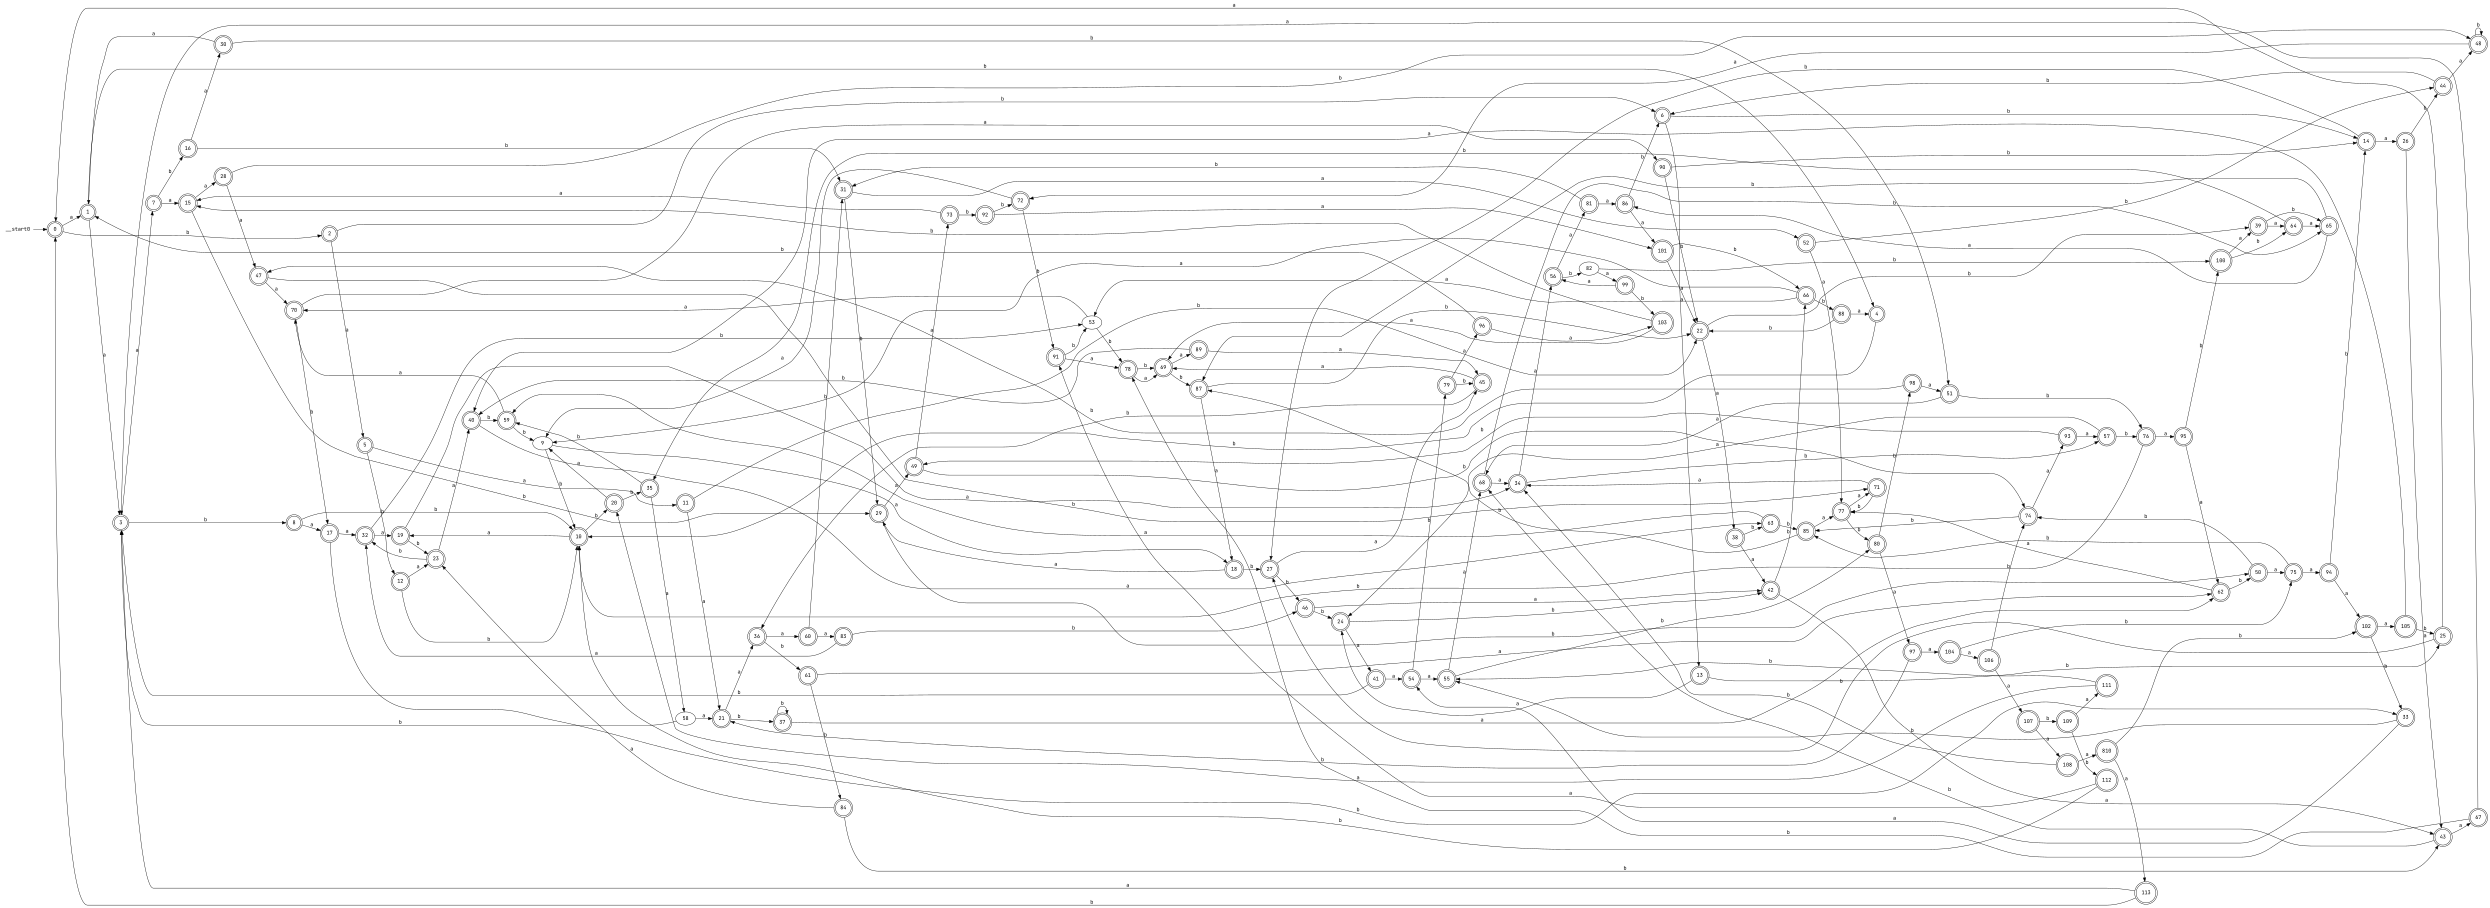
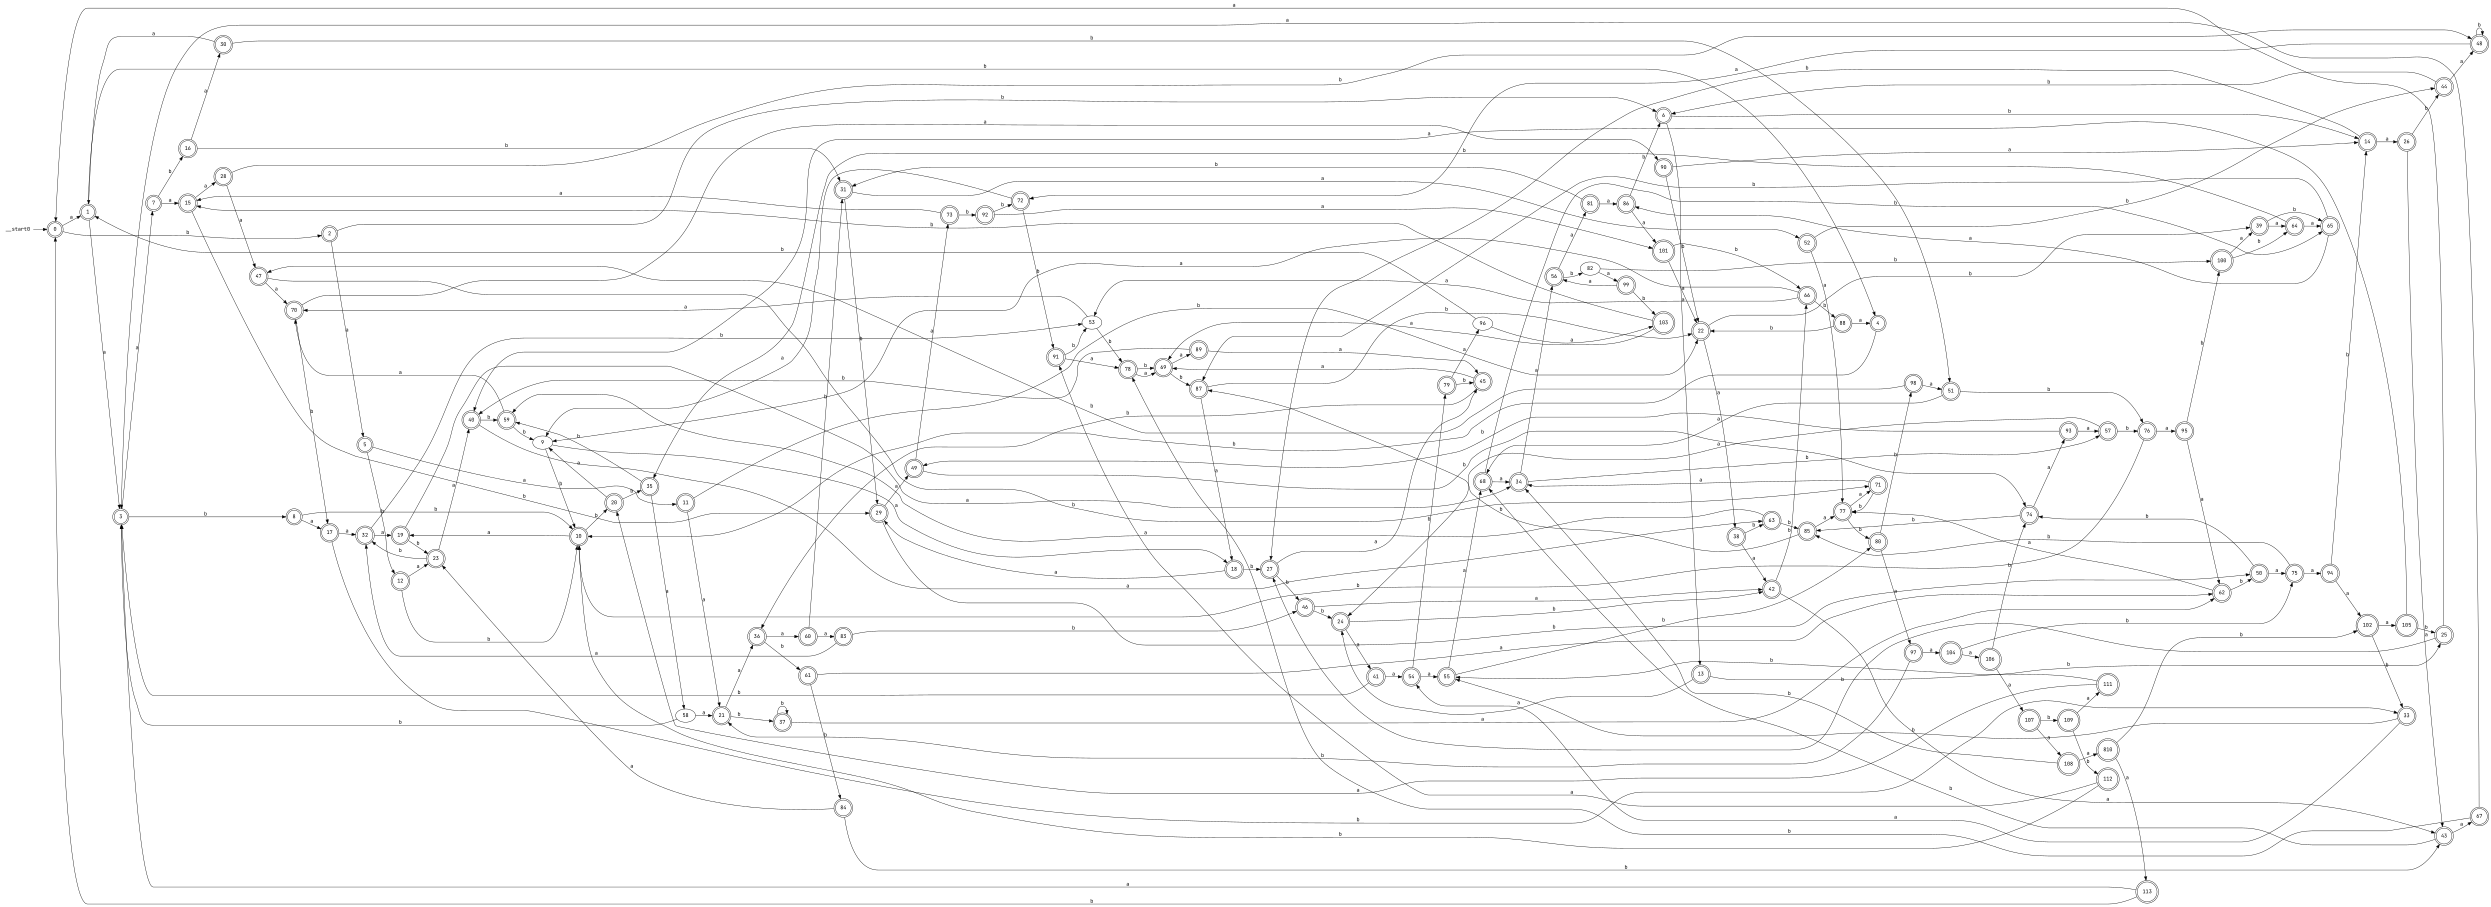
(2009, 153) -> (2010, 150)
(1482, 326) -> (1483, 324)
